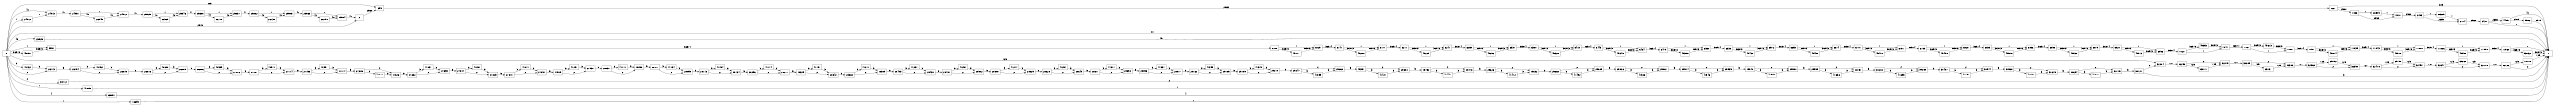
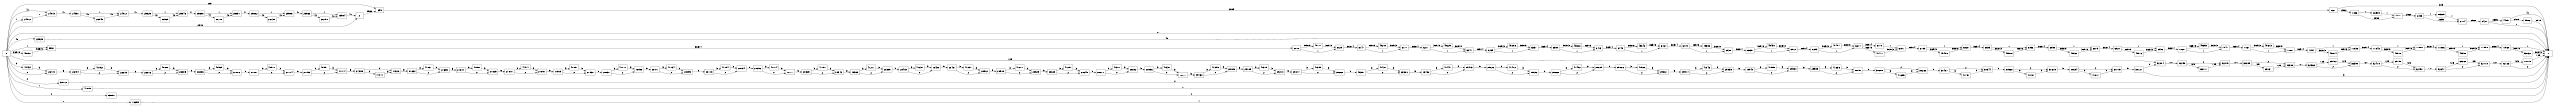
(1868, 50) -> (1868, 50)
